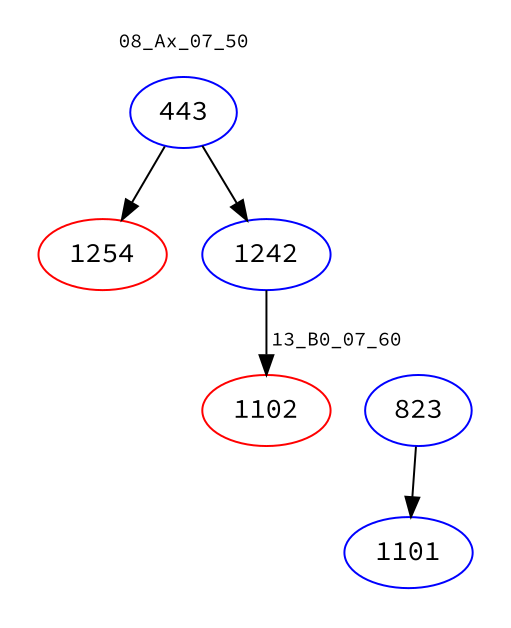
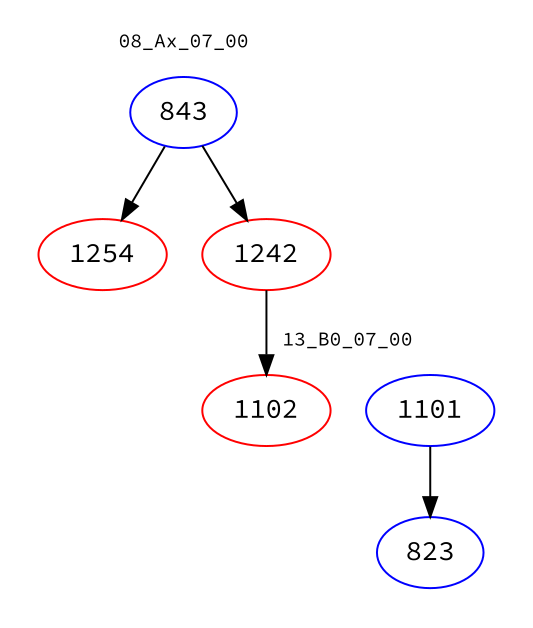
(185, 42) -> (185, 42)
(184, 112) -> (184, 112)
(266, 255) -> (266, 255)
(337, 340) -> (348, 340)
(414, 472) -> (430, 472)
